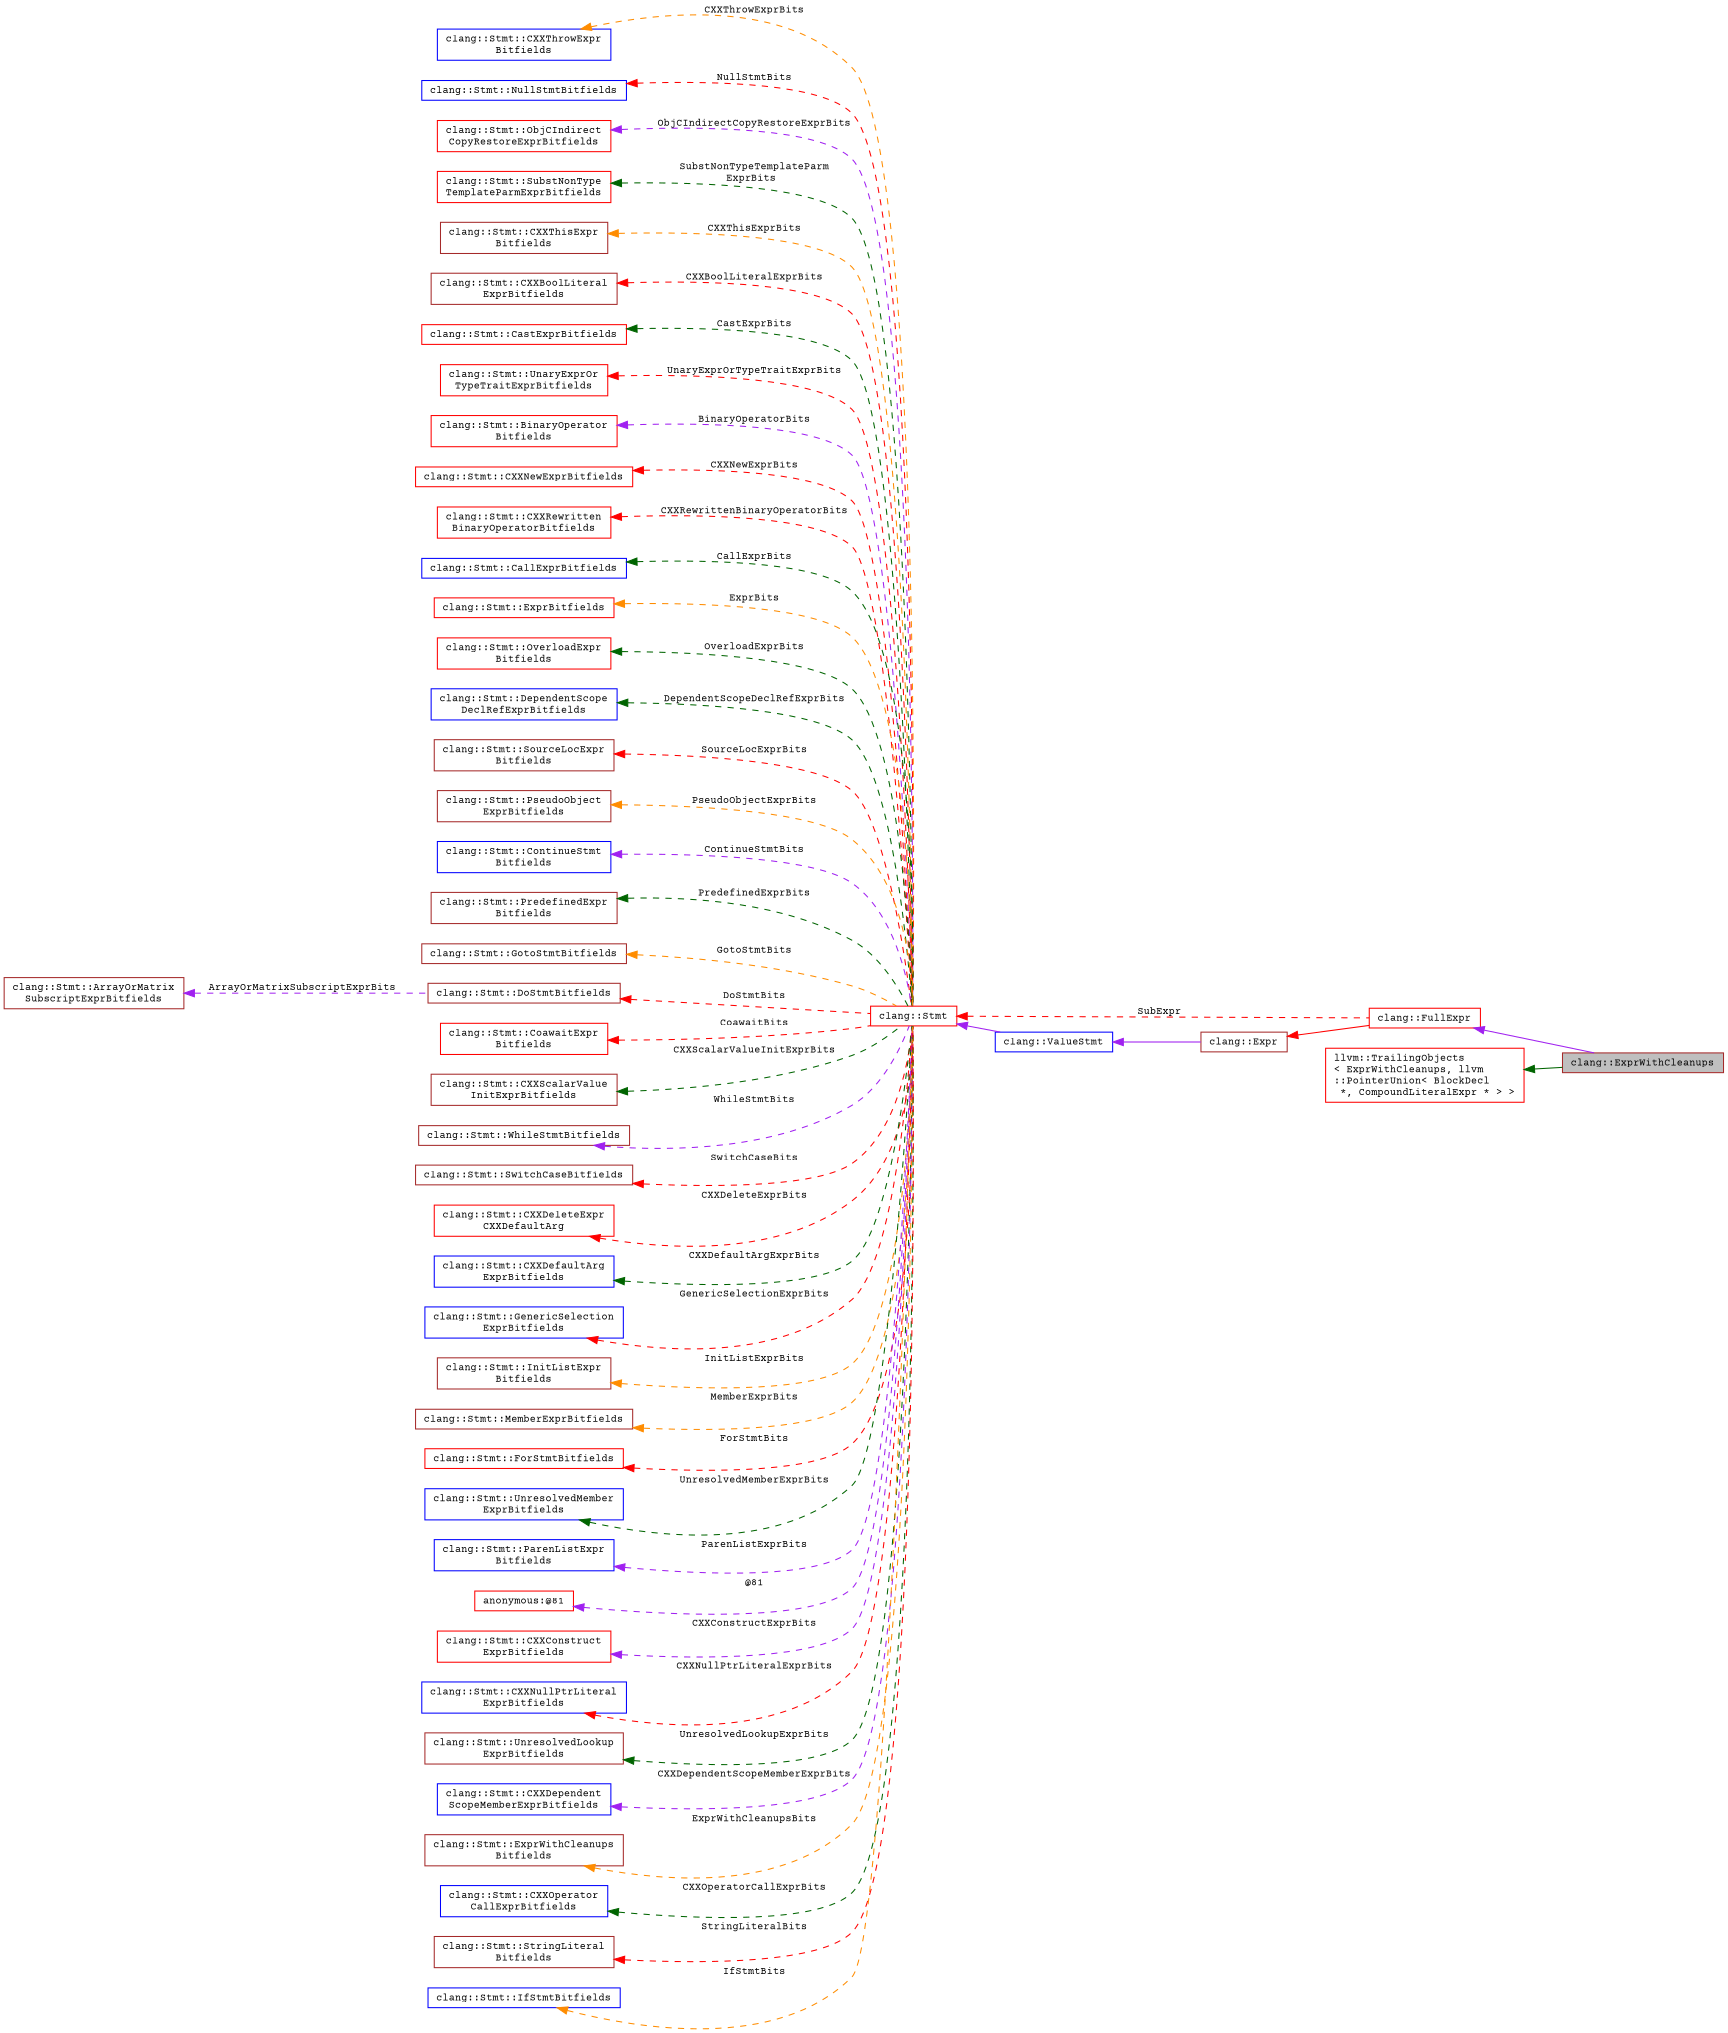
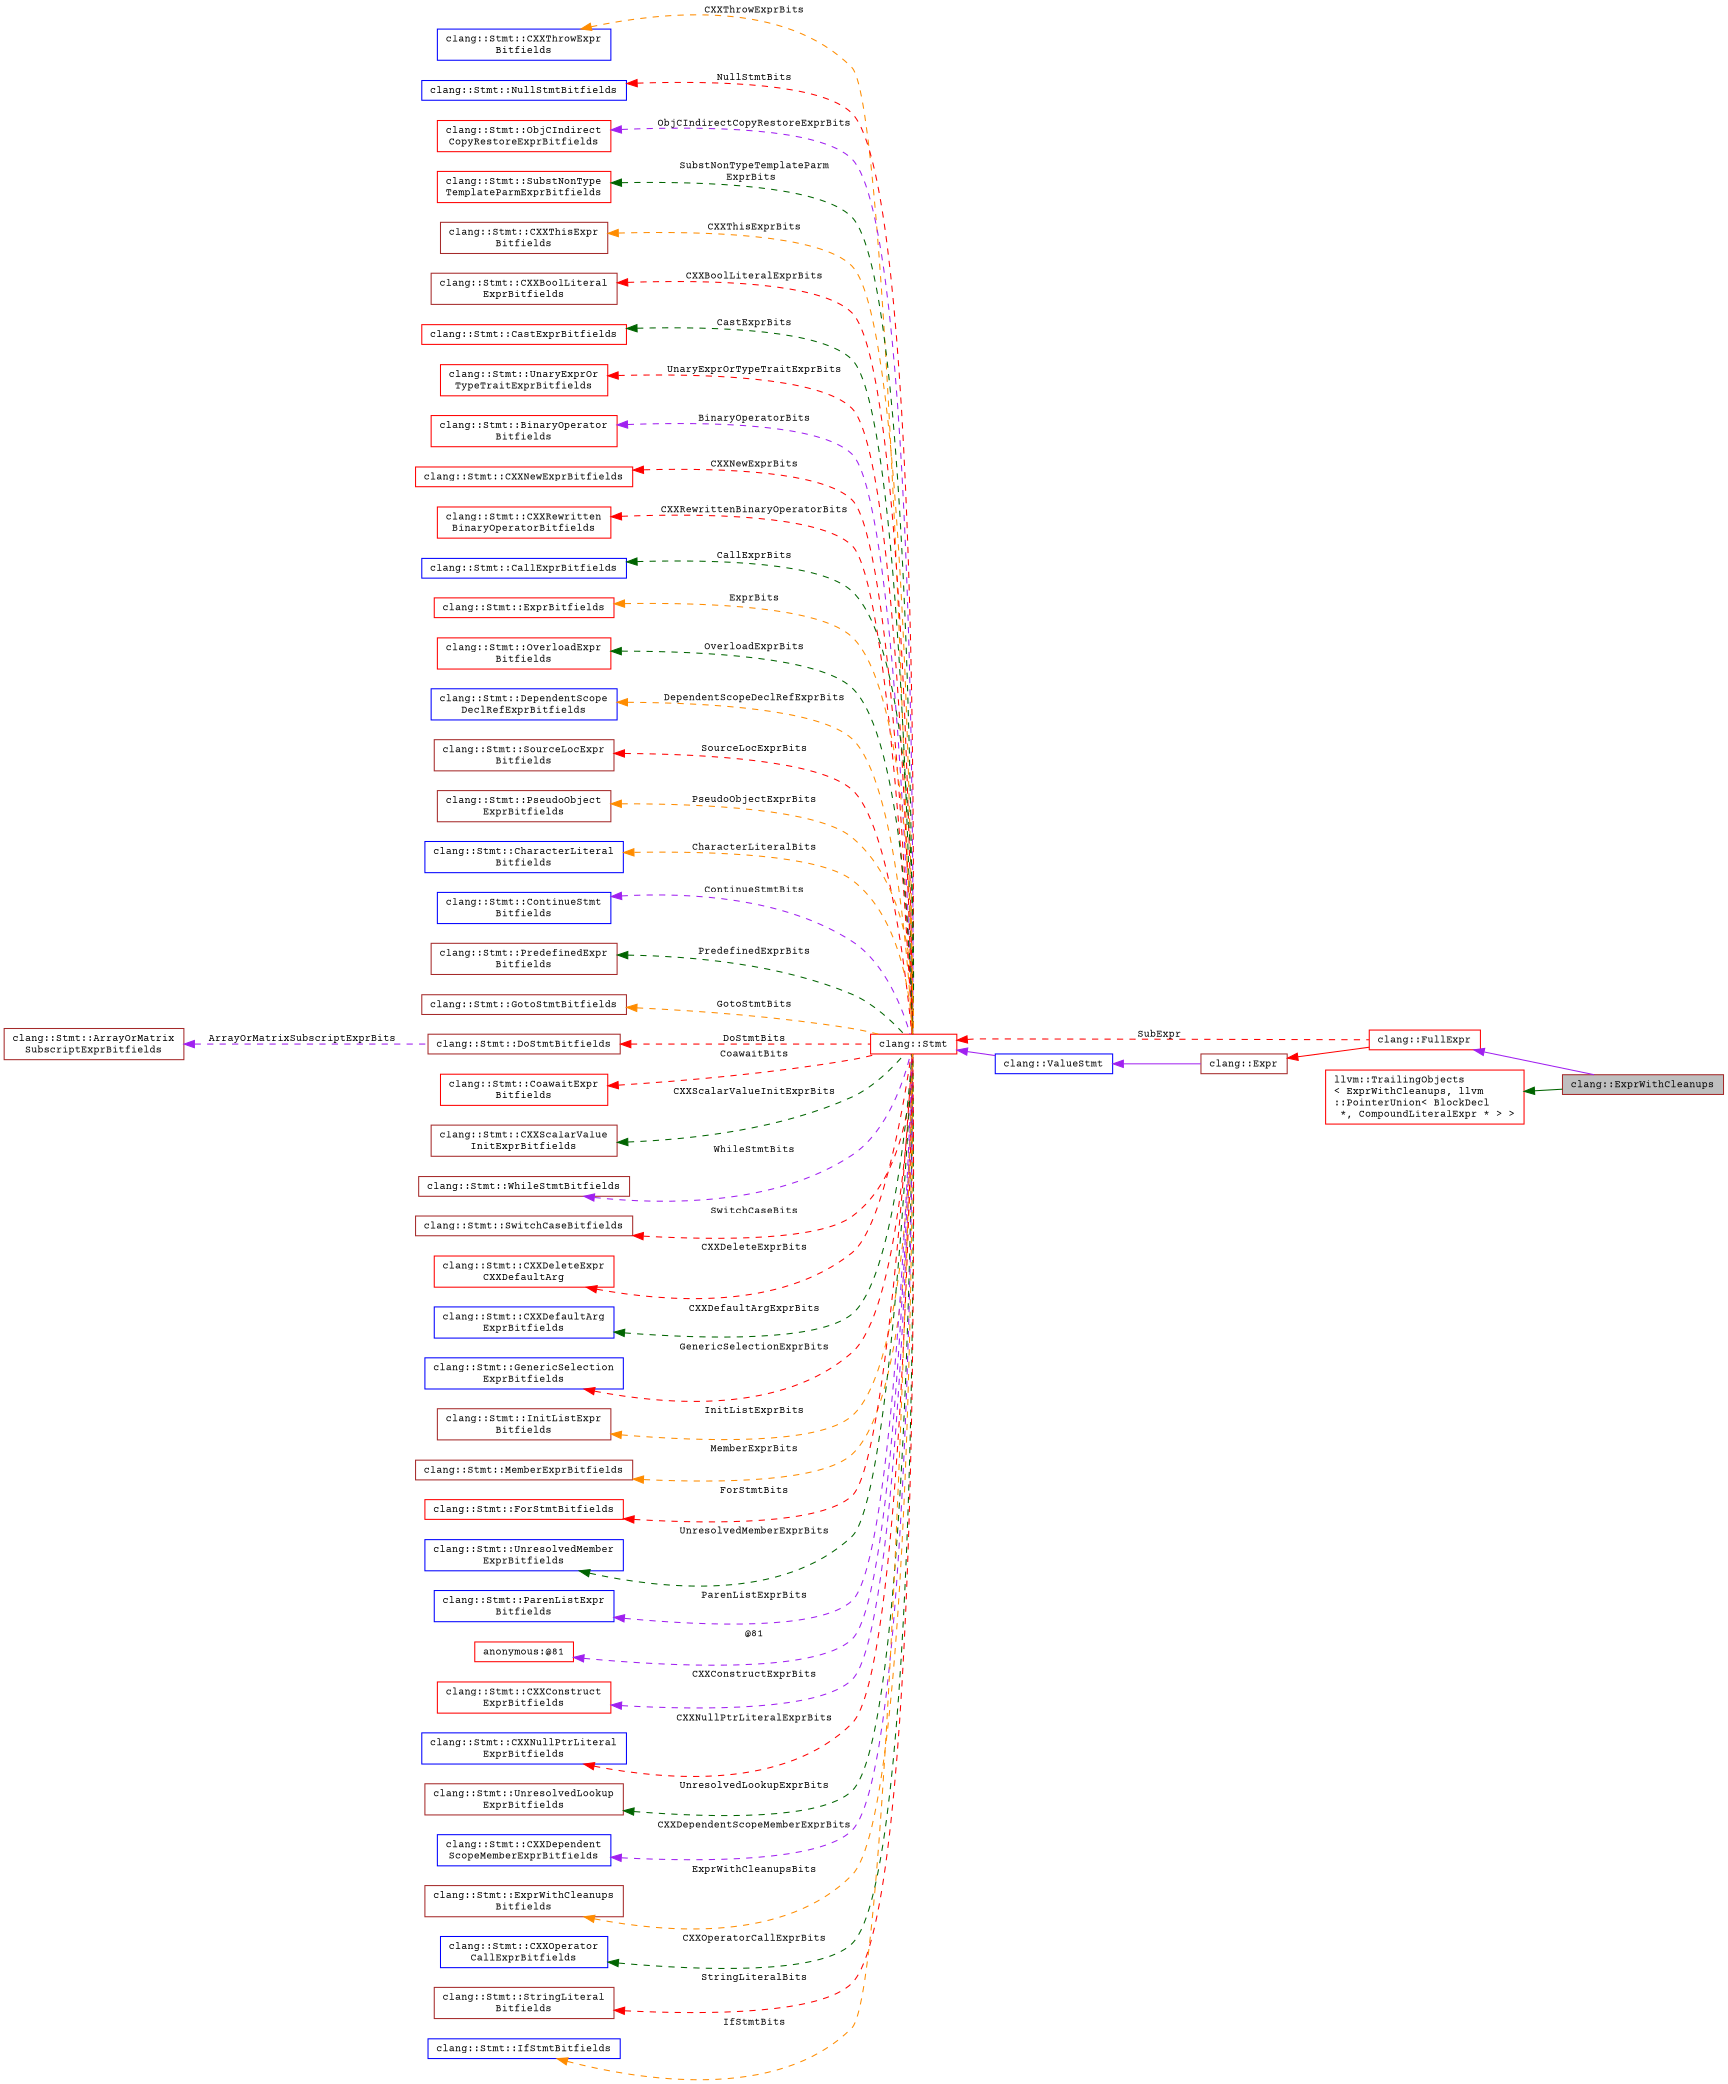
(865, 759) -> (871, 771)
none -> (524, 857)
